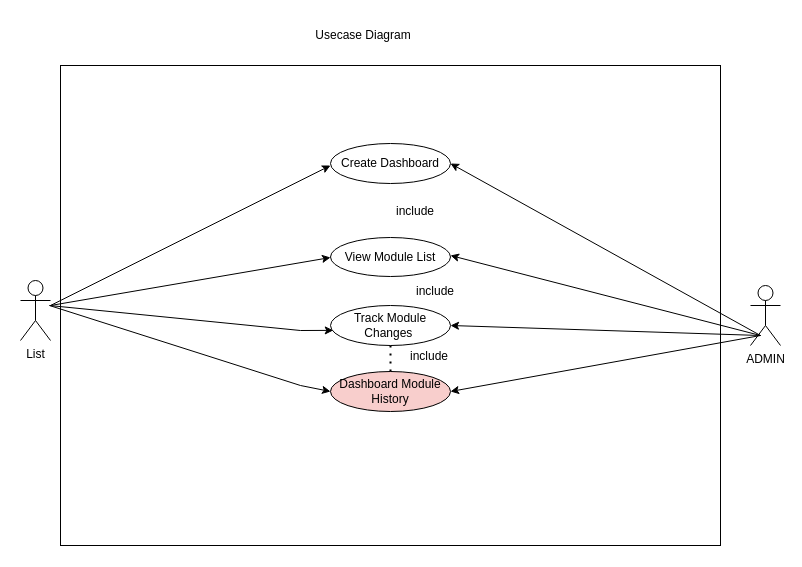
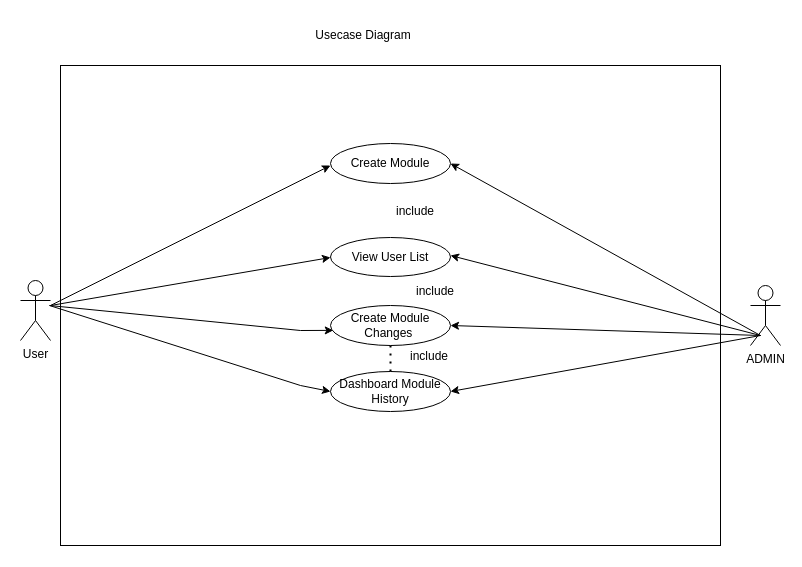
(391, 164) -> (391, 164)
(391, 258) -> (391, 258)
(391, 326) -> (391, 326)
(36, 355) -> (36, 355)
(391, 392) -> (391, 392)
